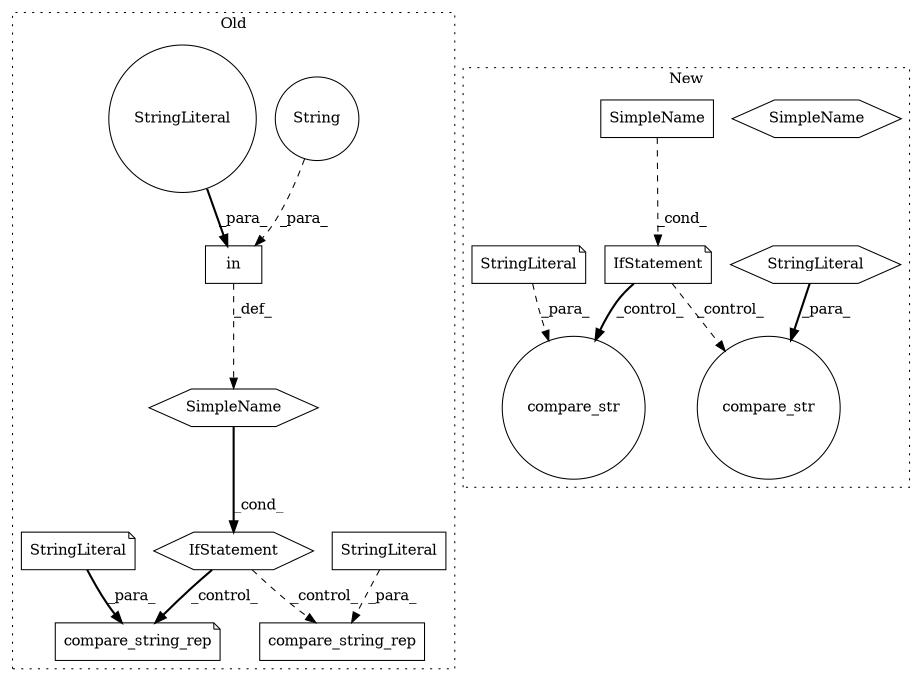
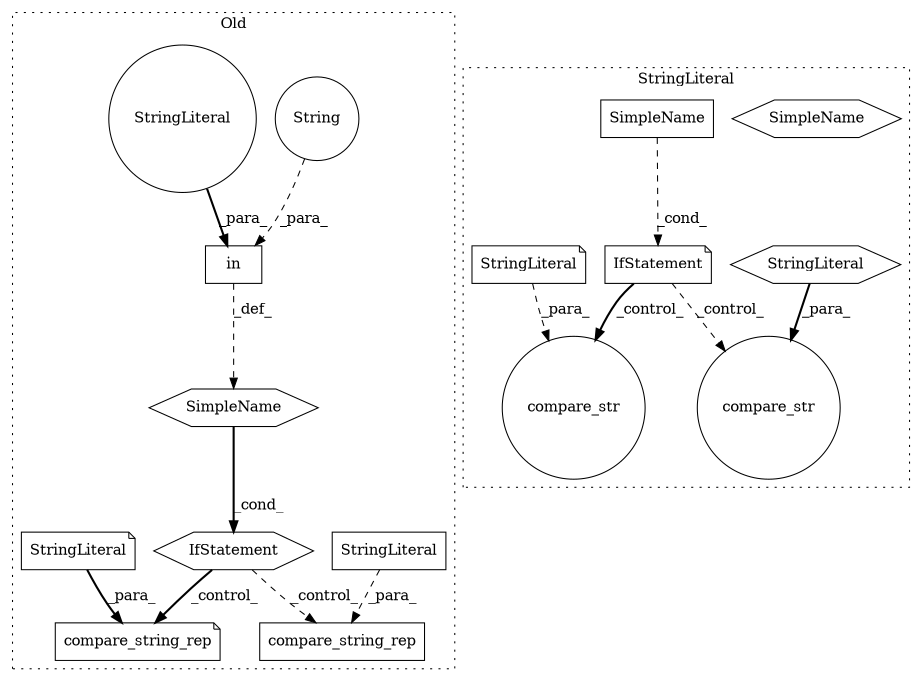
(686, 80) -> (686, 80)
